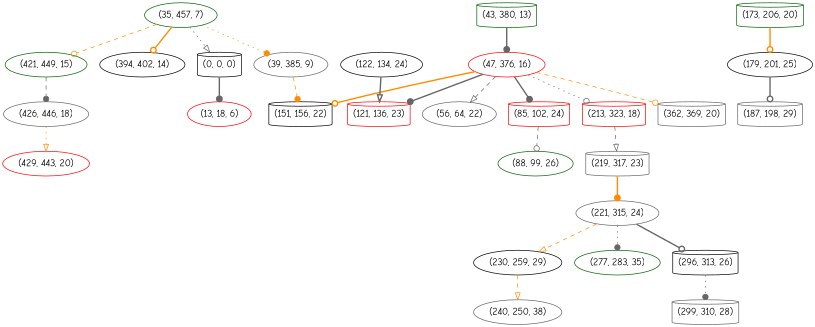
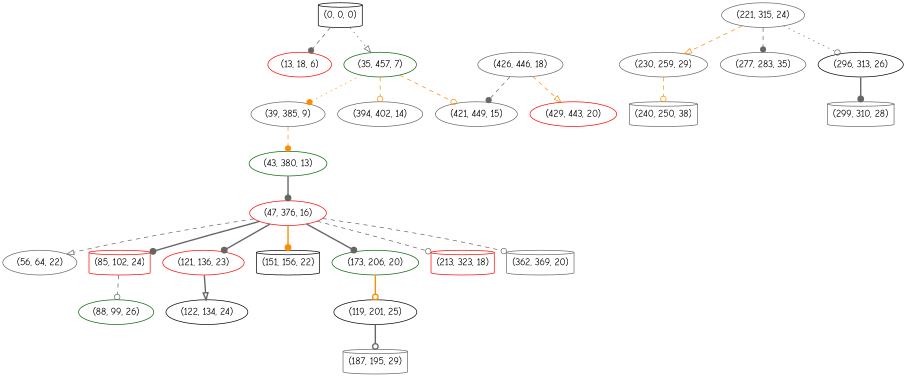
(507, 15) -> (288, 164)
(770, 15) -> (375, 263)
(198, 37) -> (358, 37)
(163, 38) -> (380, 87)
(46, 65) -> (476, 114)
(142, 65) -> (380, 114)
(770, 65) -> (375, 312)
(380, 86) -> (205, 284)
(406, 86) -> (288, 235)
(46, 87) -> (500, 87)
(219, 87) -> (322, 38)
(295, 87) -> (288, 136)
(556, 87) -> (371, 235)
(595, 87) -> (412, 233)
(379, 114) -> (203, 263)
(770, 114) -> (375, 362)
(46, 136) -> (544, 87)
(617, 164) -> none
(617, 235) -> (763, 37)
none -> (329, 236)
(658, 236) -> (809, 39)
(518, 263) -> (663, 65)
(617, 263) -> (763, 65)
(705, 263) -> (861, 65)
(518, 284) -> (663, 87)
(705, 285) -> (861, 87)
(518, 312) -> (663, 114)
